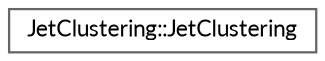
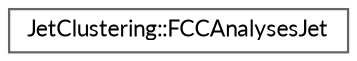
(163, 31) -> (179, 31)
